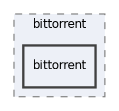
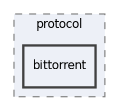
(59, 25) -> (59, 25)
